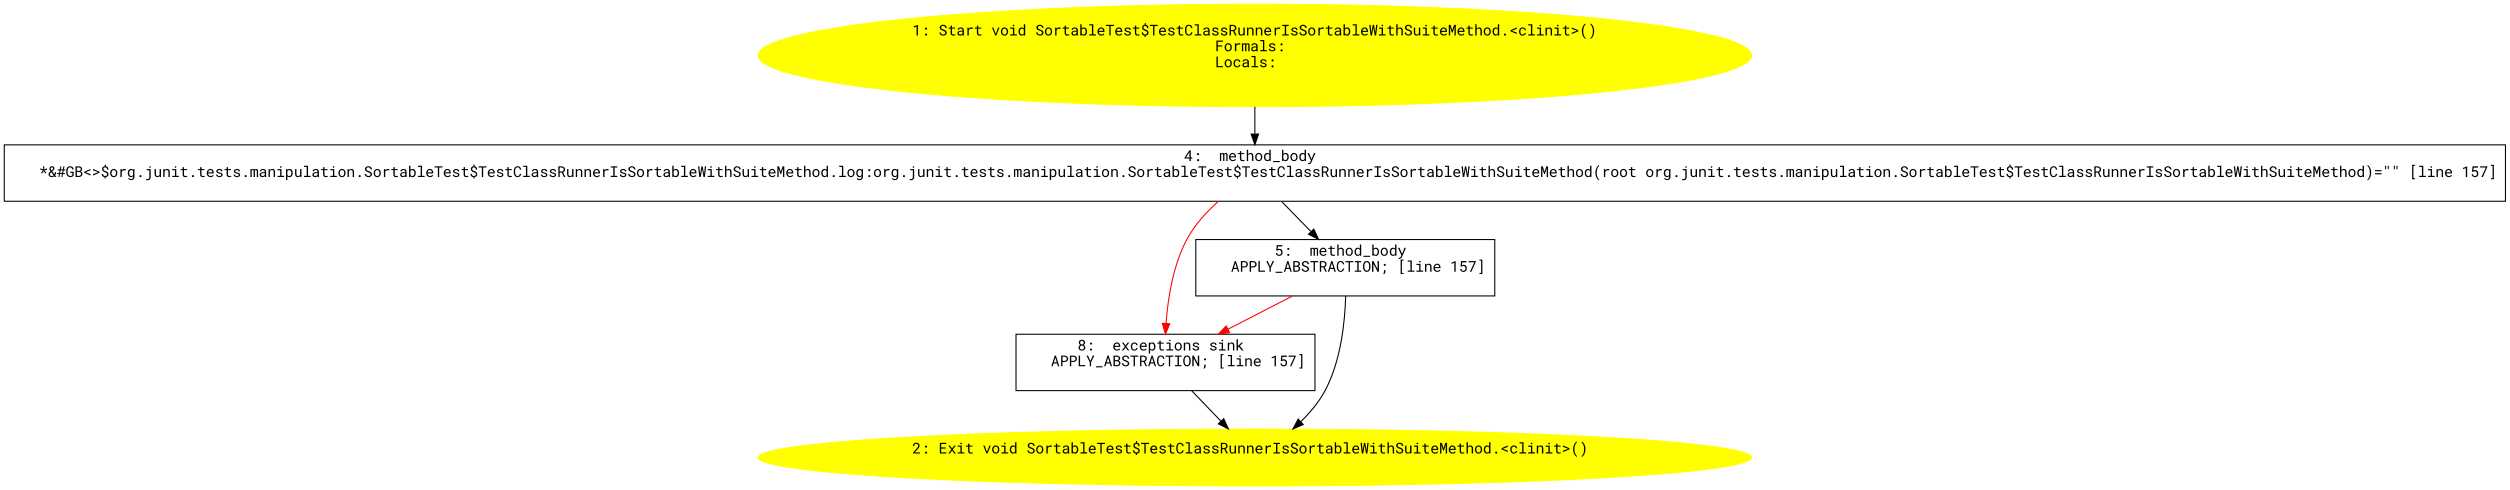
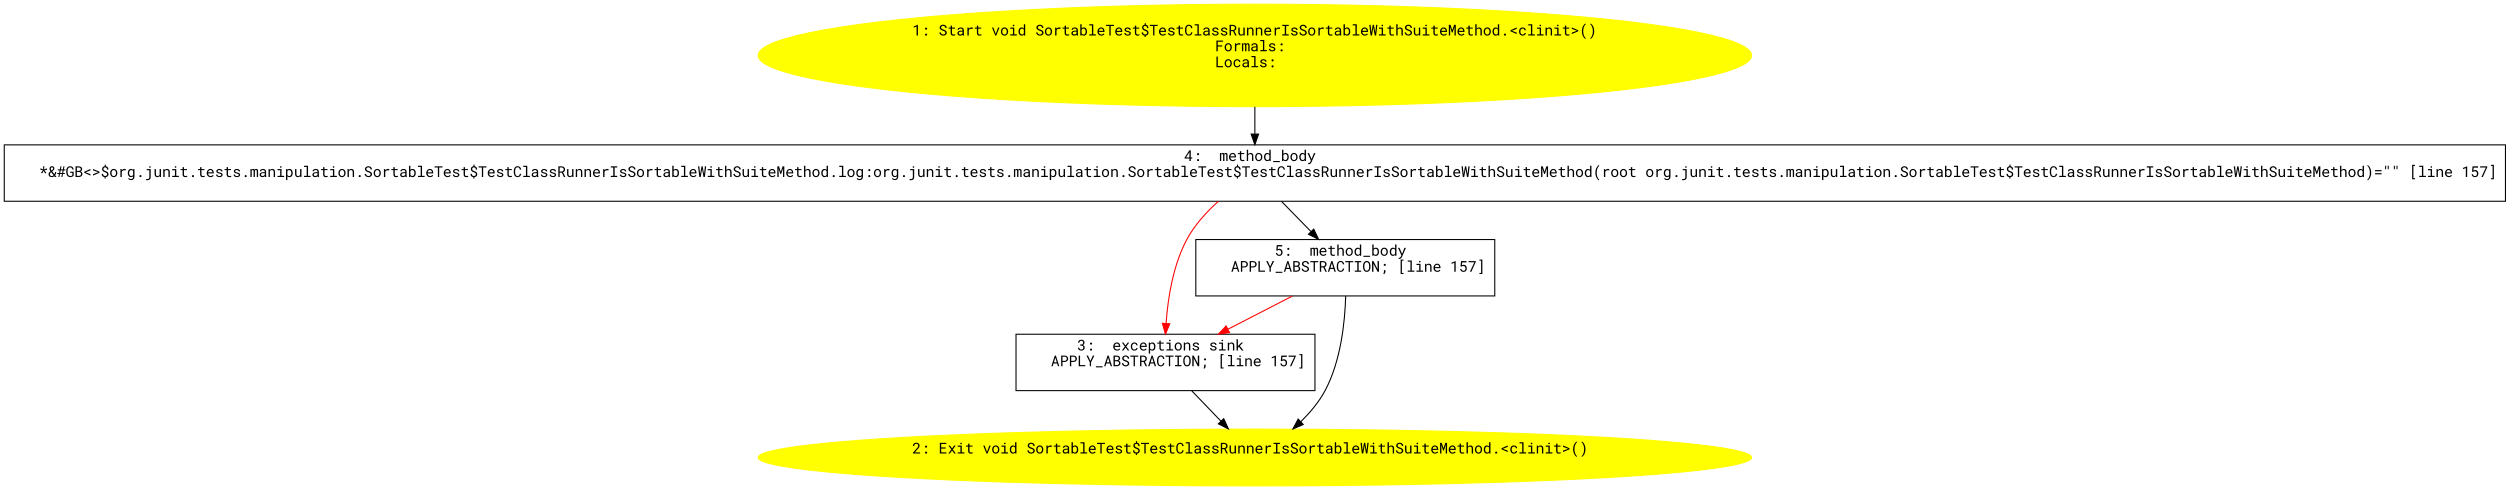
(1165, 362) -> (1165, 362)
